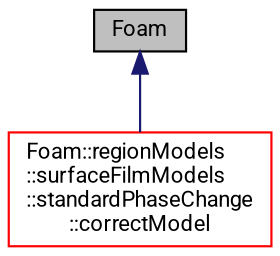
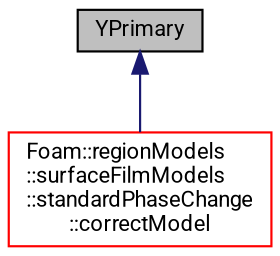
(140, 31) -> (140, 31)
